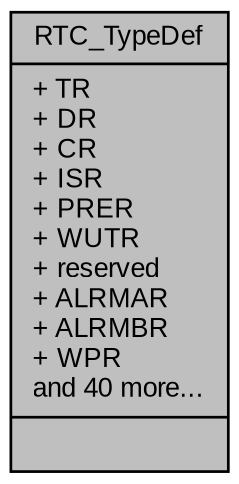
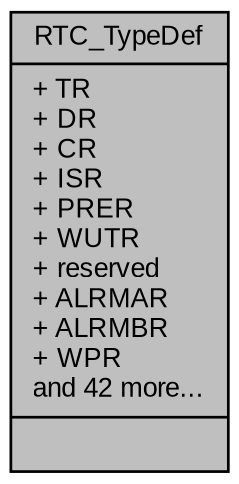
(120, 389) -> (120, 389)
